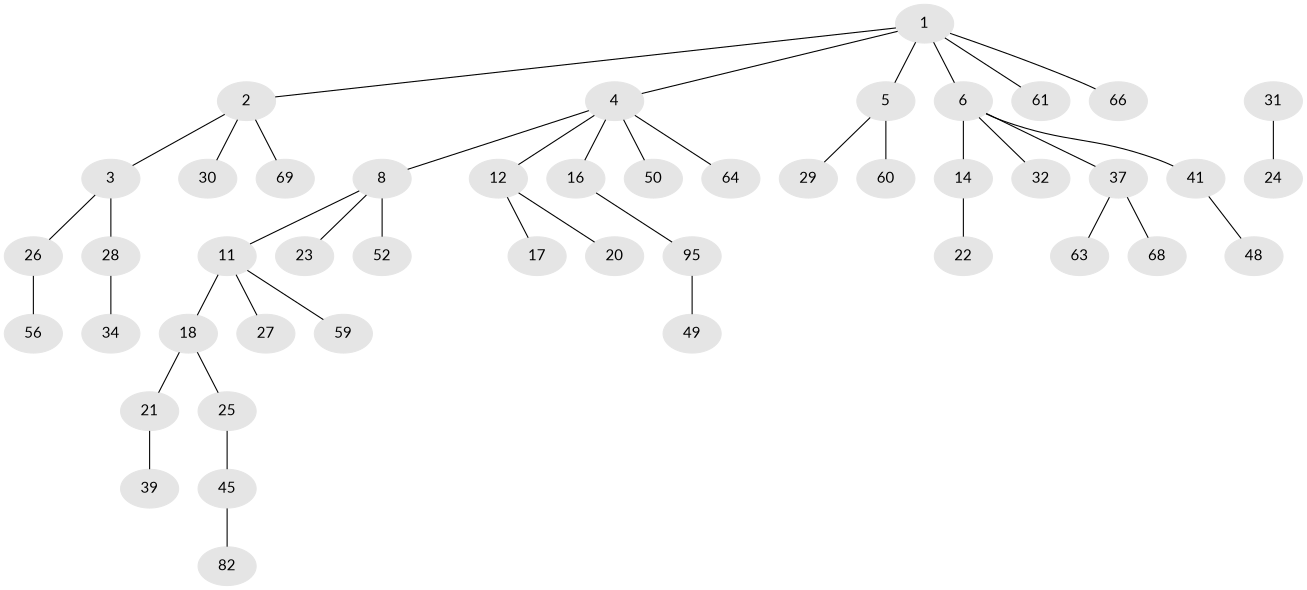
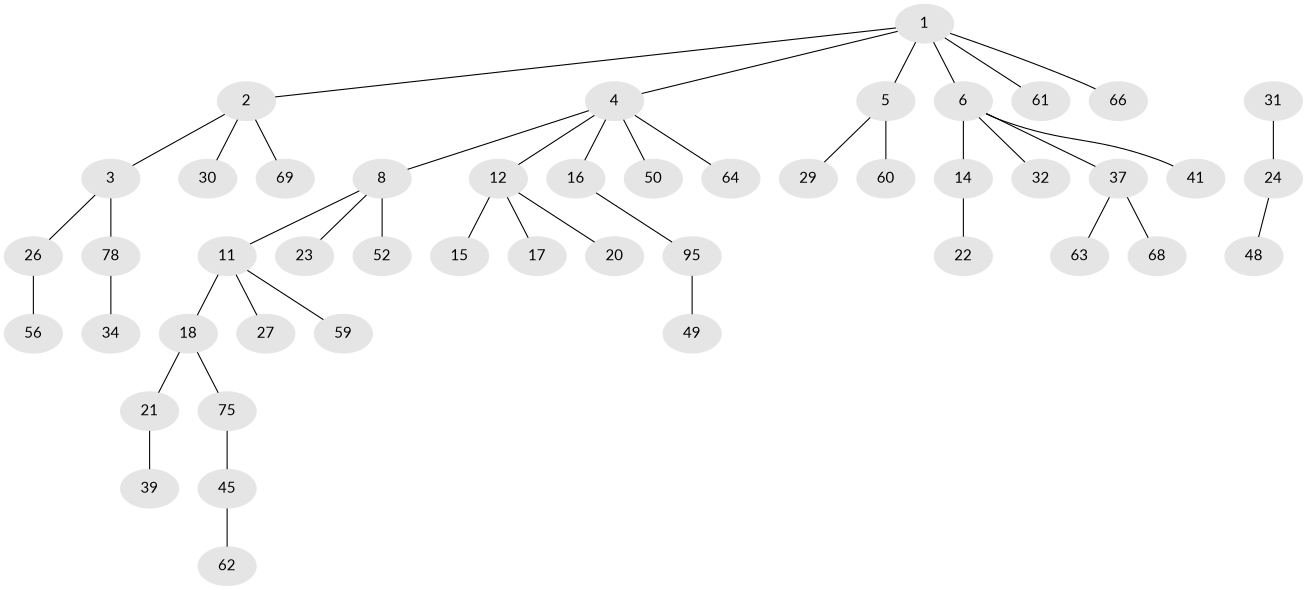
(1225, 217) -> (1264, 218)
(111, 256) -> (111, 256)
none -> (460, 256)
(227, 411) -> (227, 411)
(227, 566) -> (227, 566)
